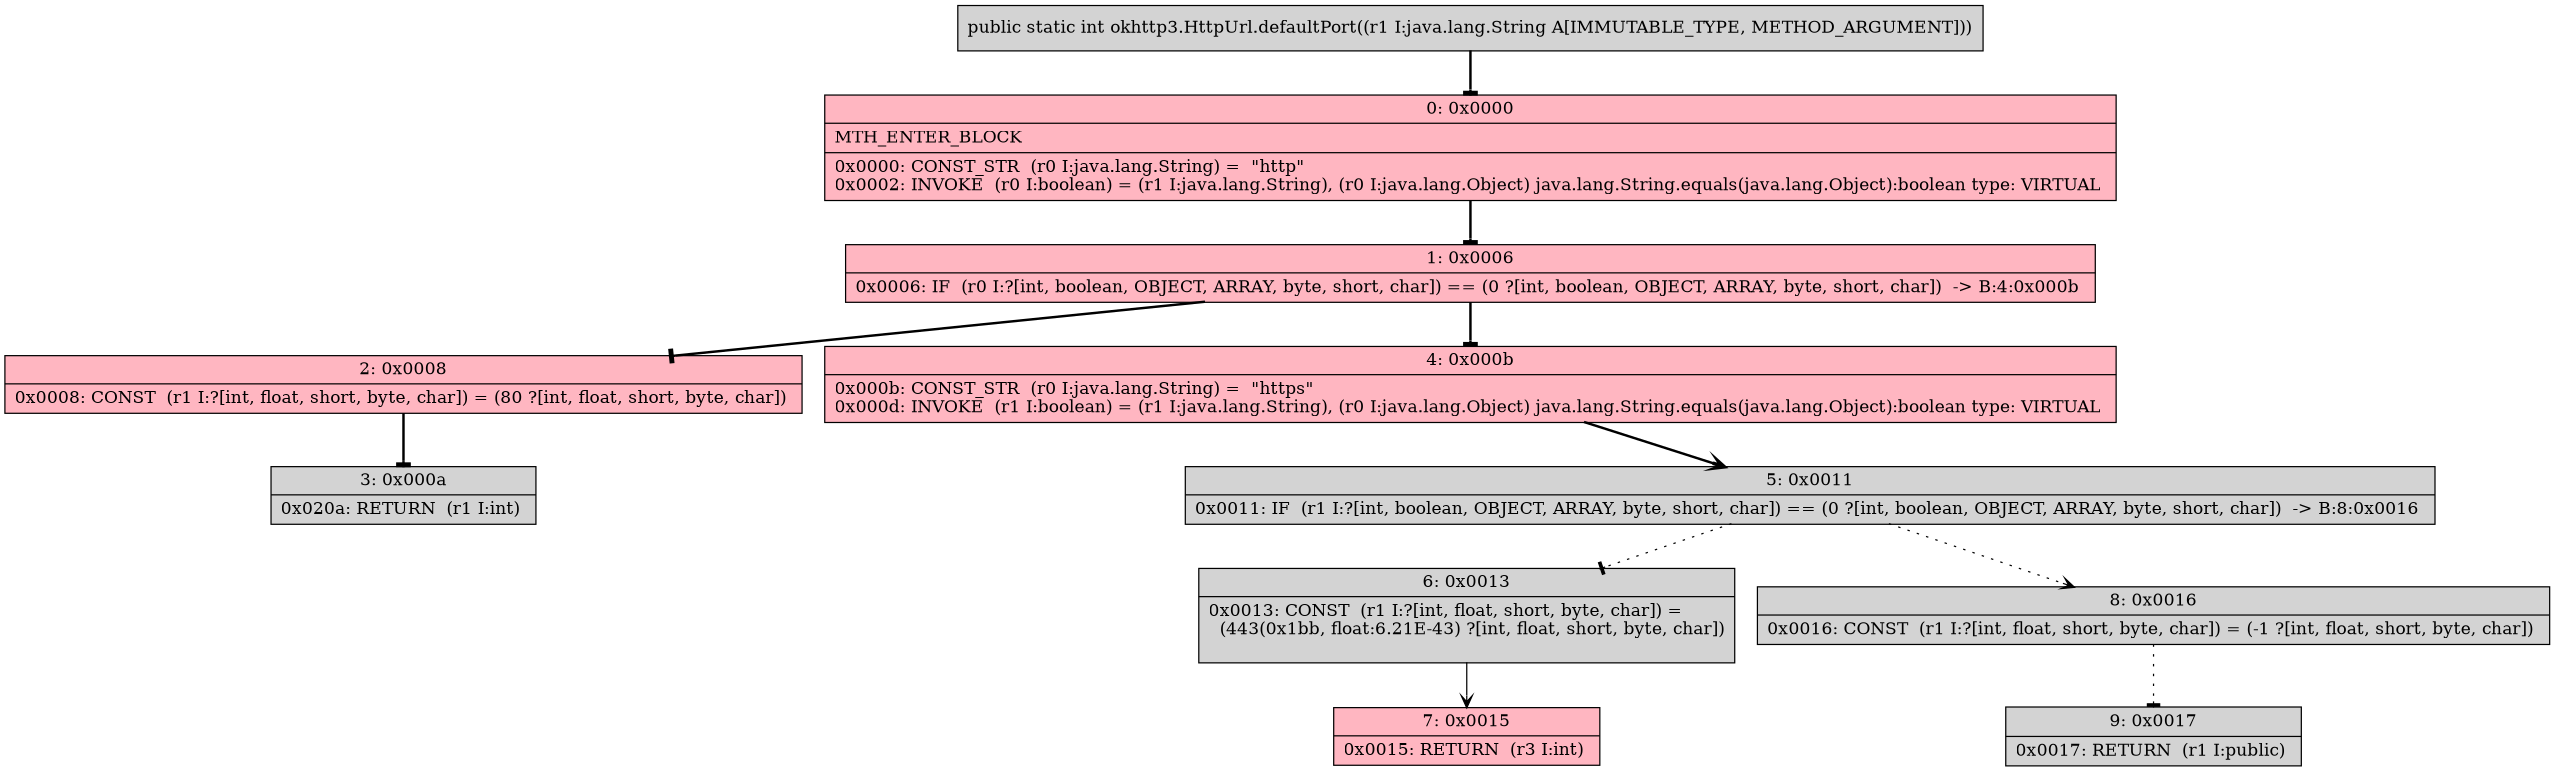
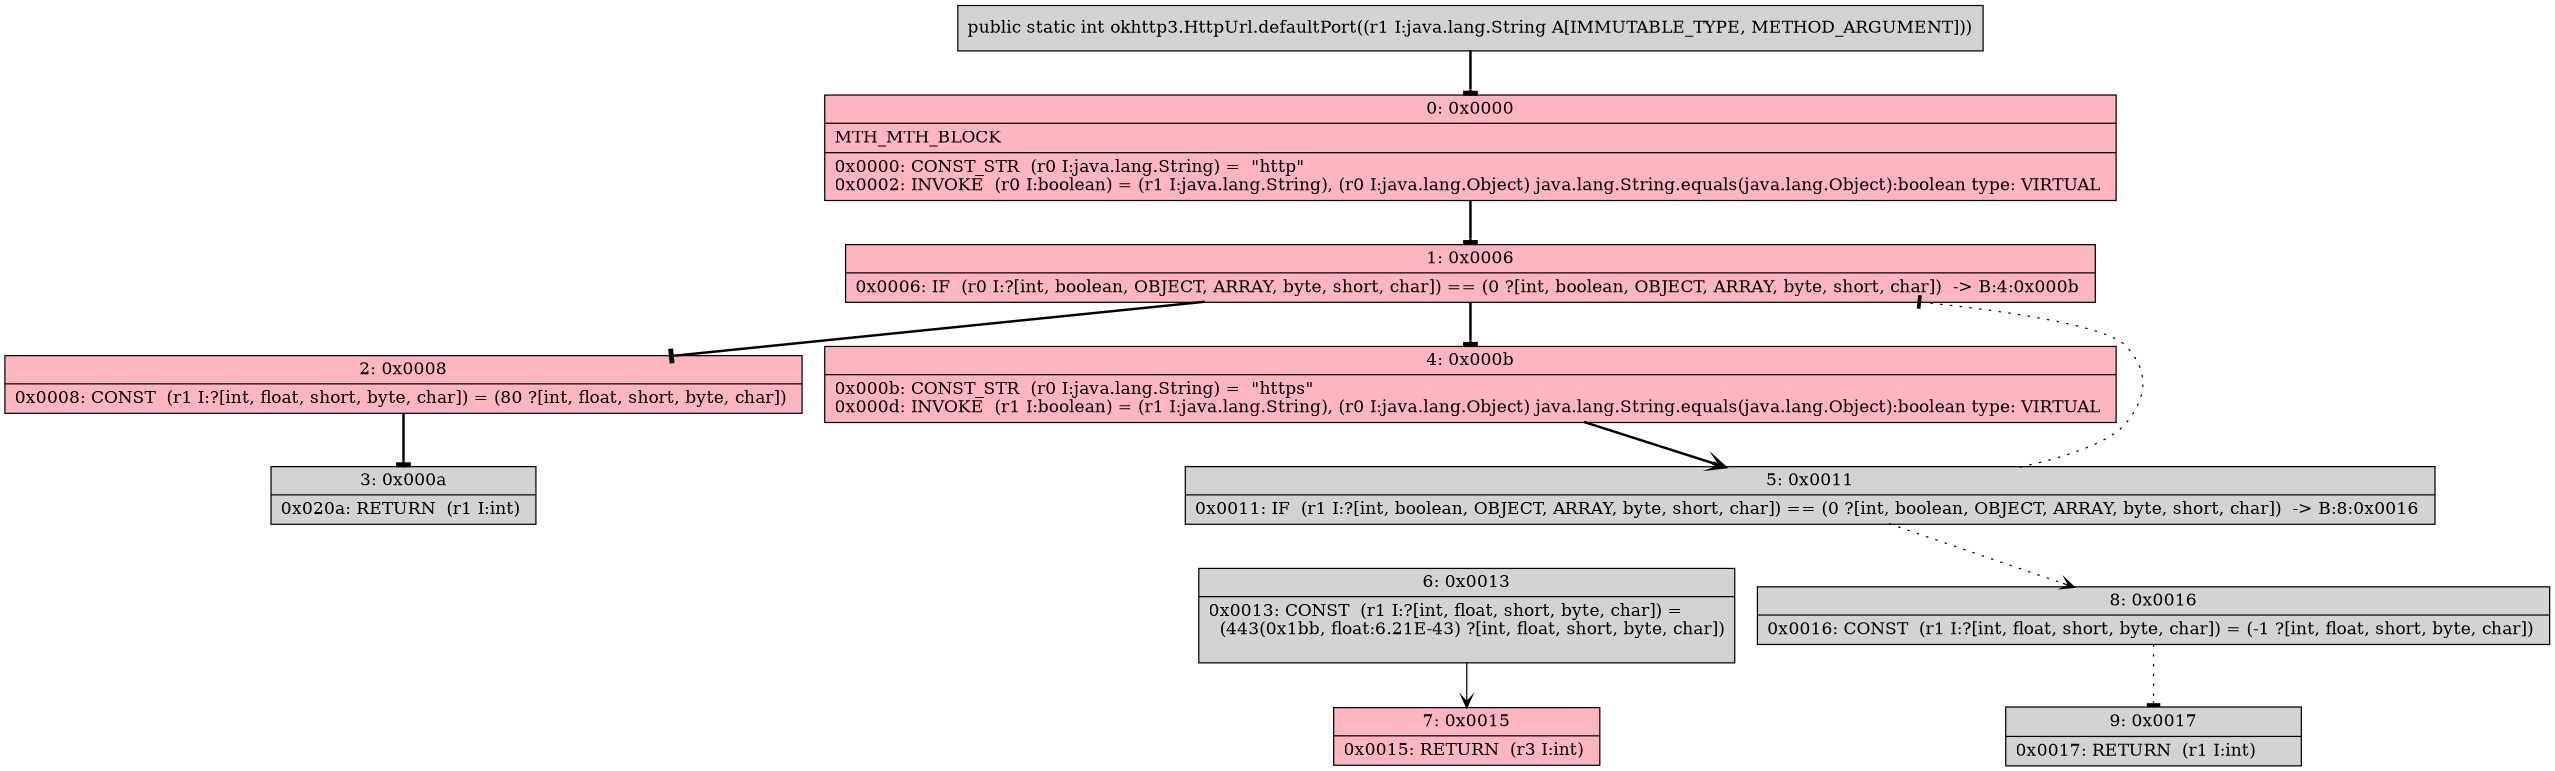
(929, 137) -> (918, 137)
(1669, 545) -> (2123, 344)
(2154, 751) -> (2139, 751)
